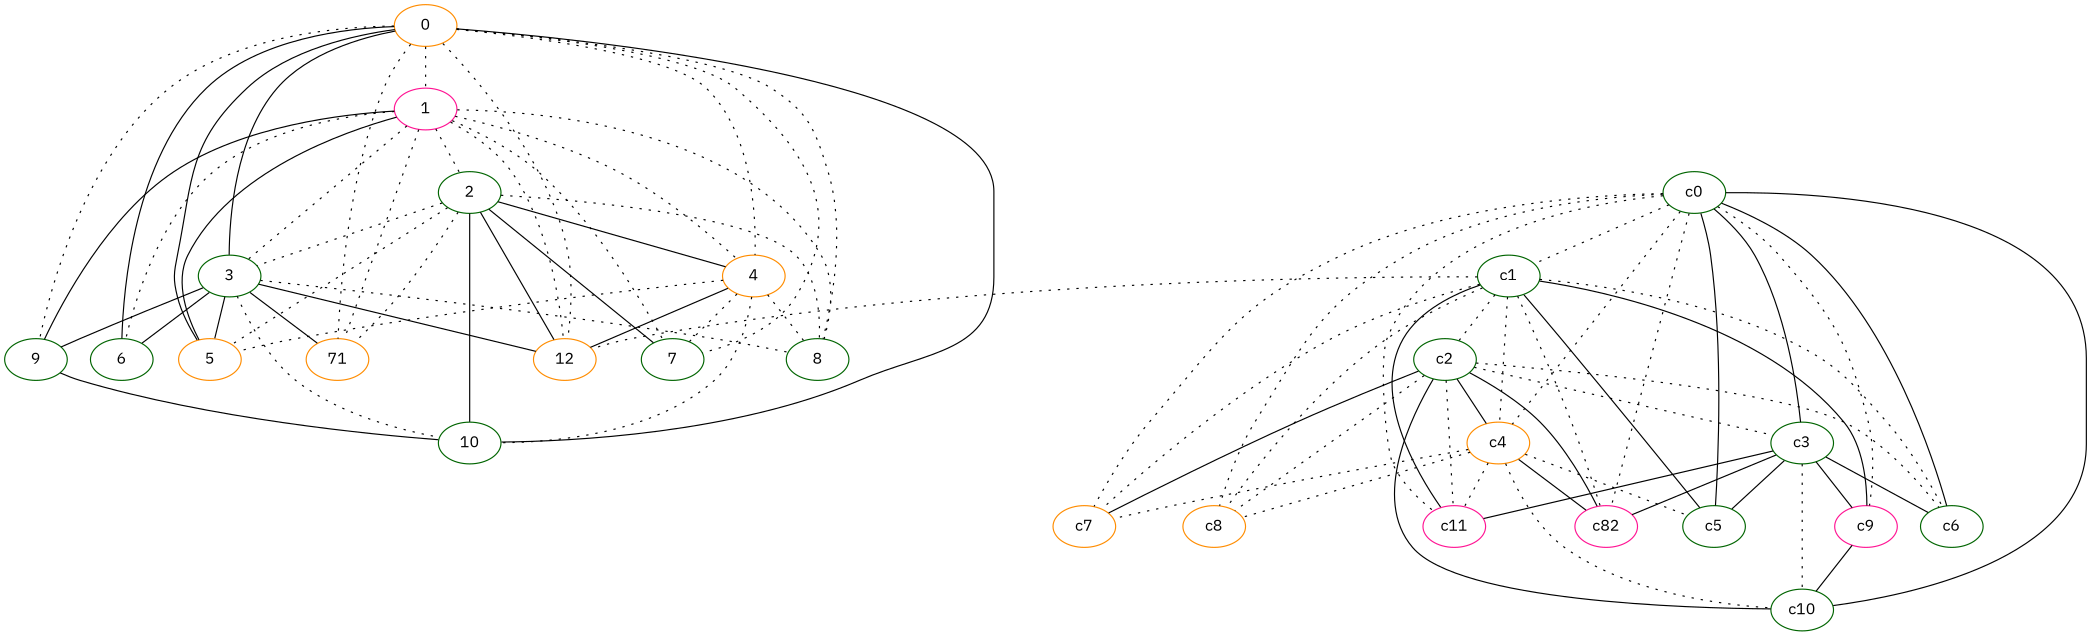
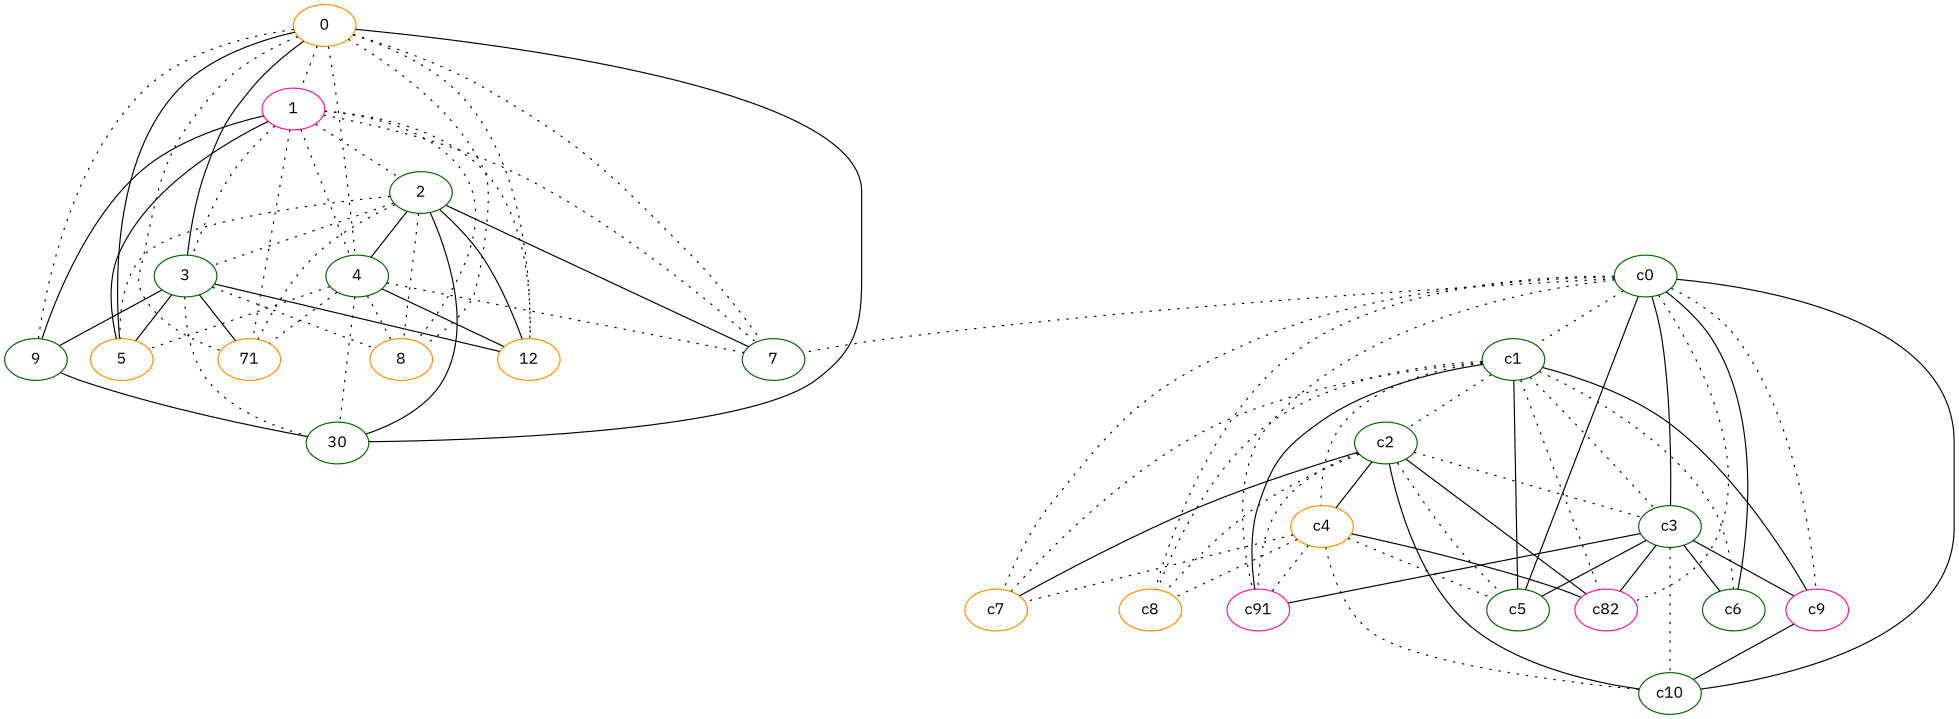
(754, 276) -> (357, 276)
(1033, 292) -> (1593, 442)
none -> (307, 315)
(1596, 318) -> (1208, 306)
(122, 360) -> none
(818, 360) -> (401, 360)
(1738, 394) -> (1445, 531)
(470, 443) -> (337, 443)
(1454, 527) -> (1258, 610)
